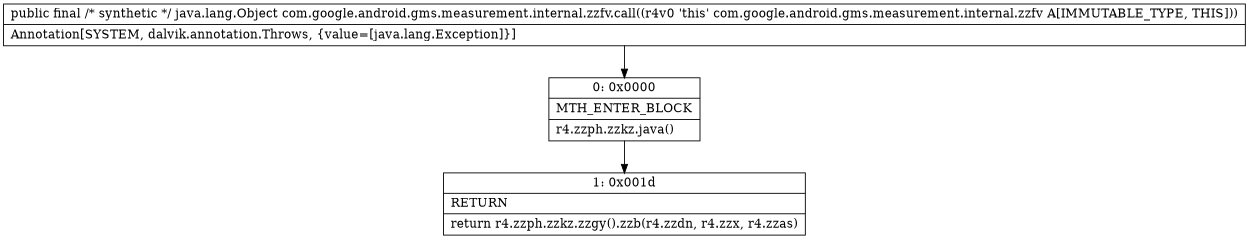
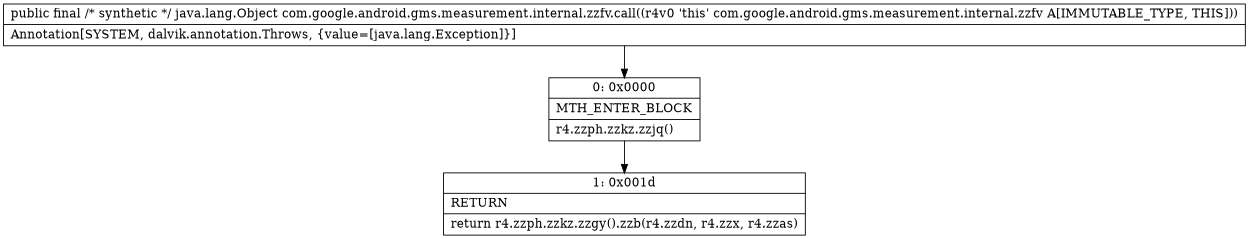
(615, 130) -> (615, 130)
